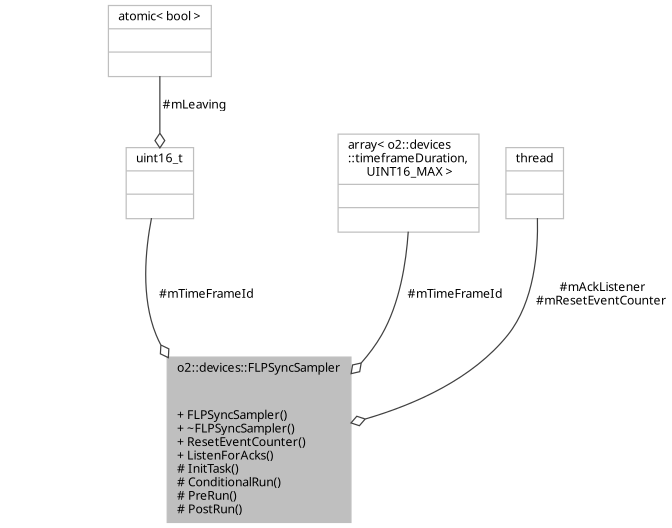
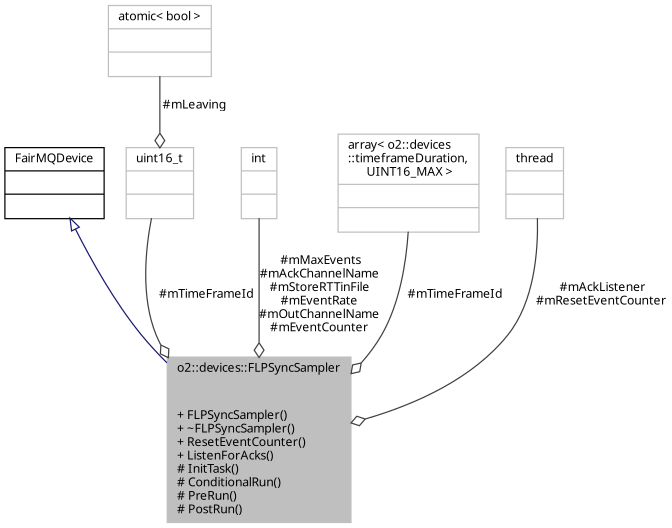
none -> (55, 183)
none -> (259, 183)
